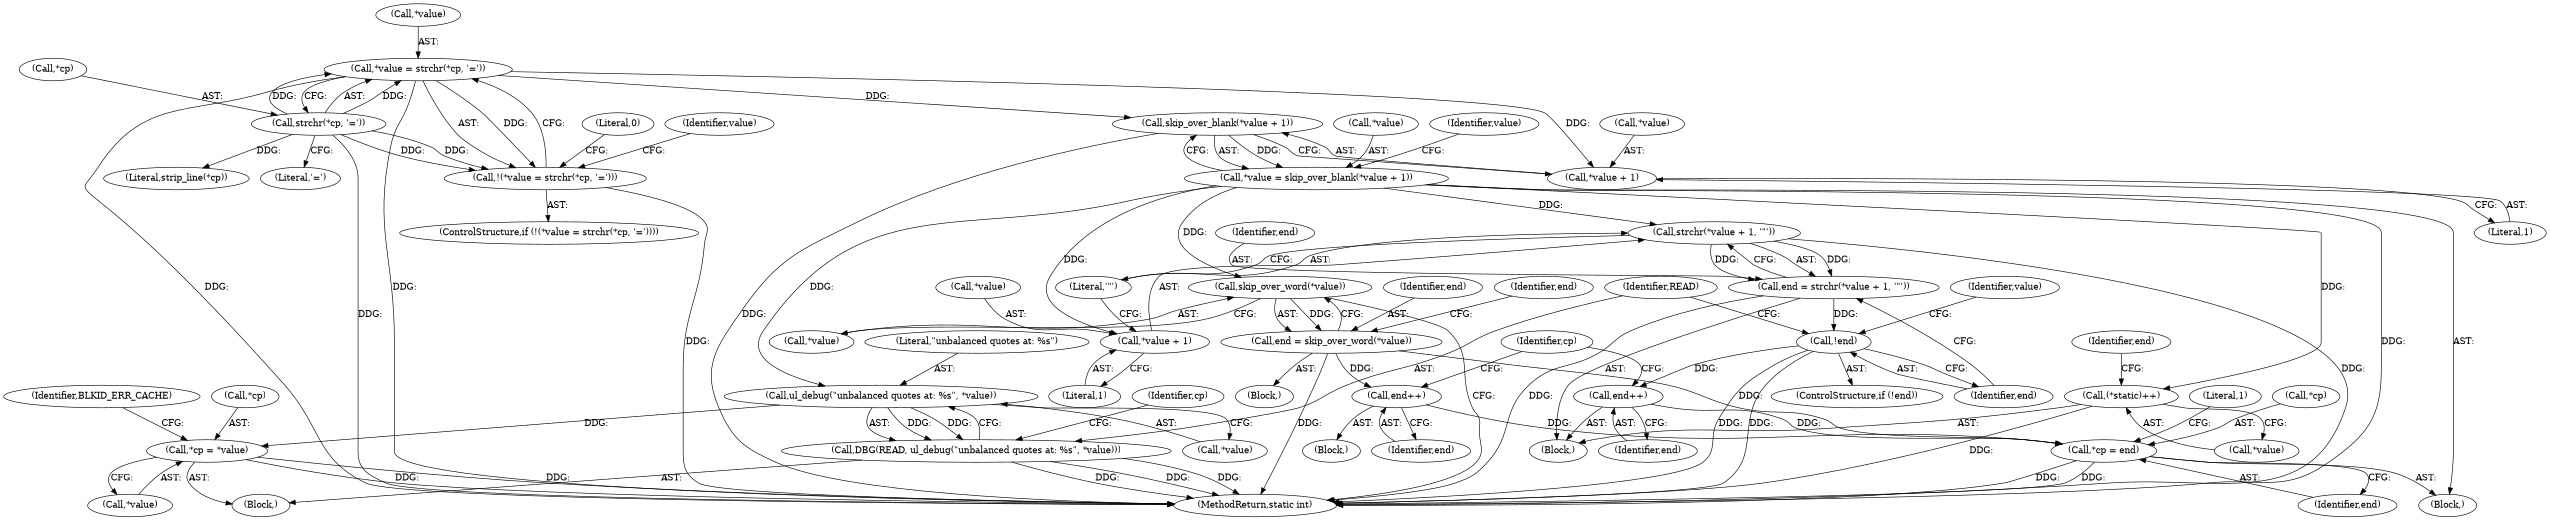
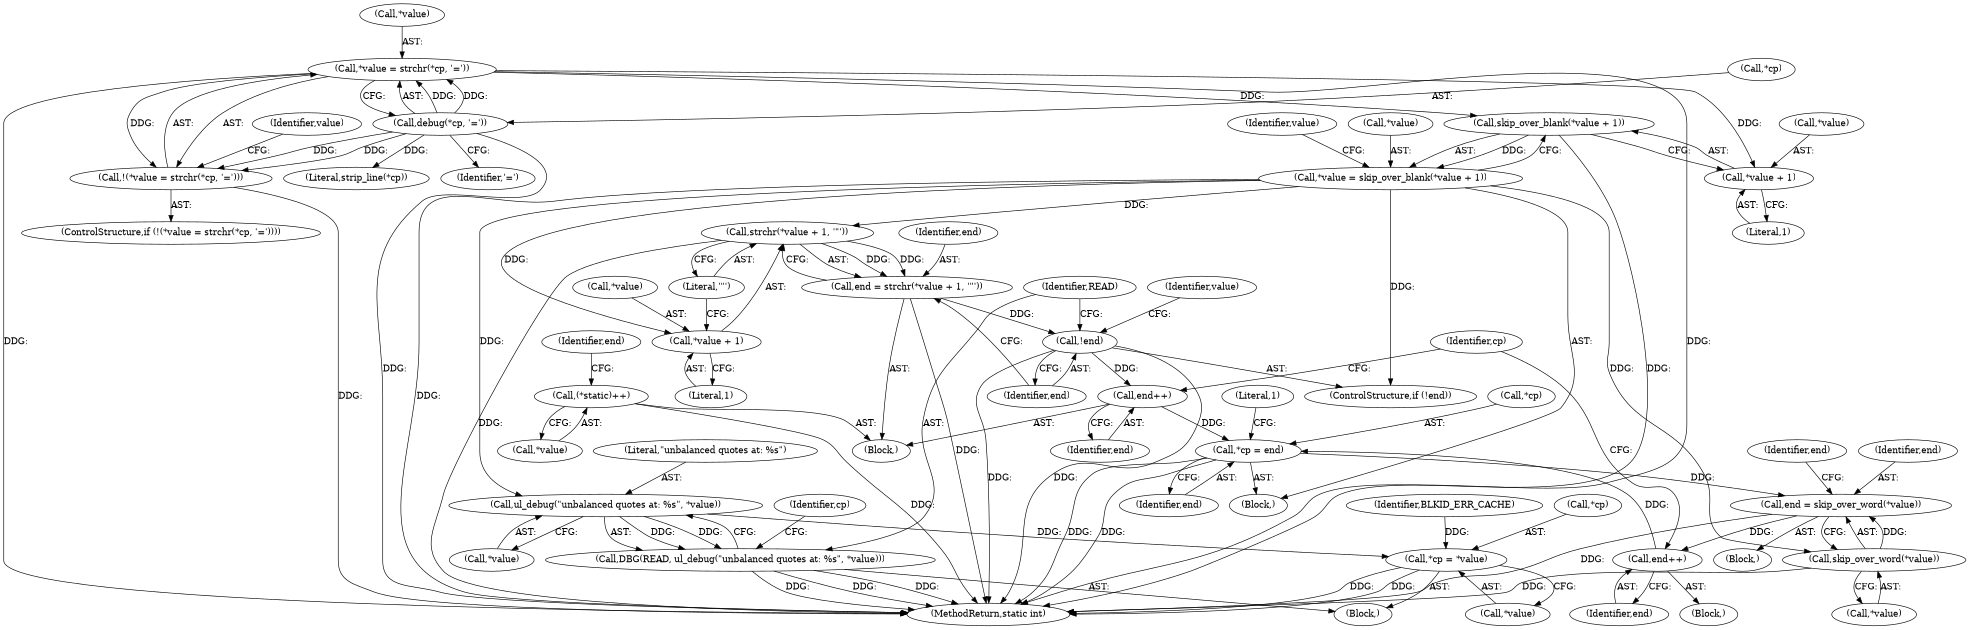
(319, 124) -> (440, 124)
(555, 124) -> (185, 124)
(618, 124) -> none
(300, 179) -> (488, 179)
(2009, 214) -> (1391, 284)
(1485, 397) -> (1536, 587)
(1711, 400) -> (1576, 470)
(174, 424) -> (1459, 533)
